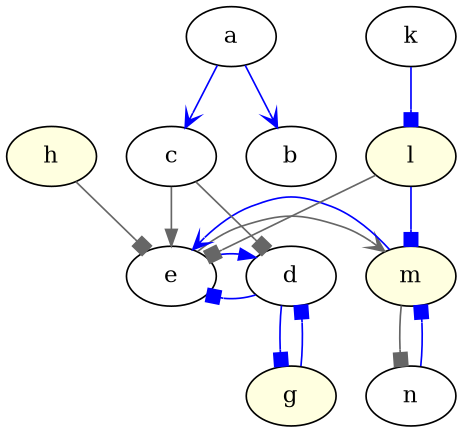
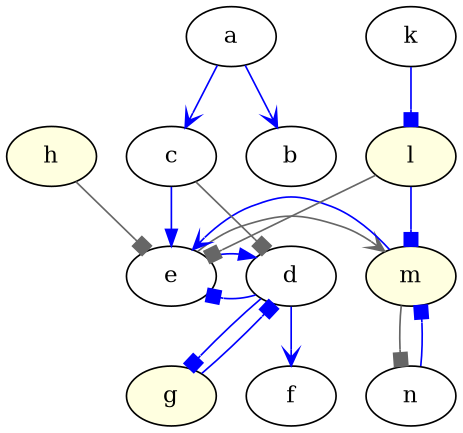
(171, 208) -> (171, 208)
none -> (291, 396)
